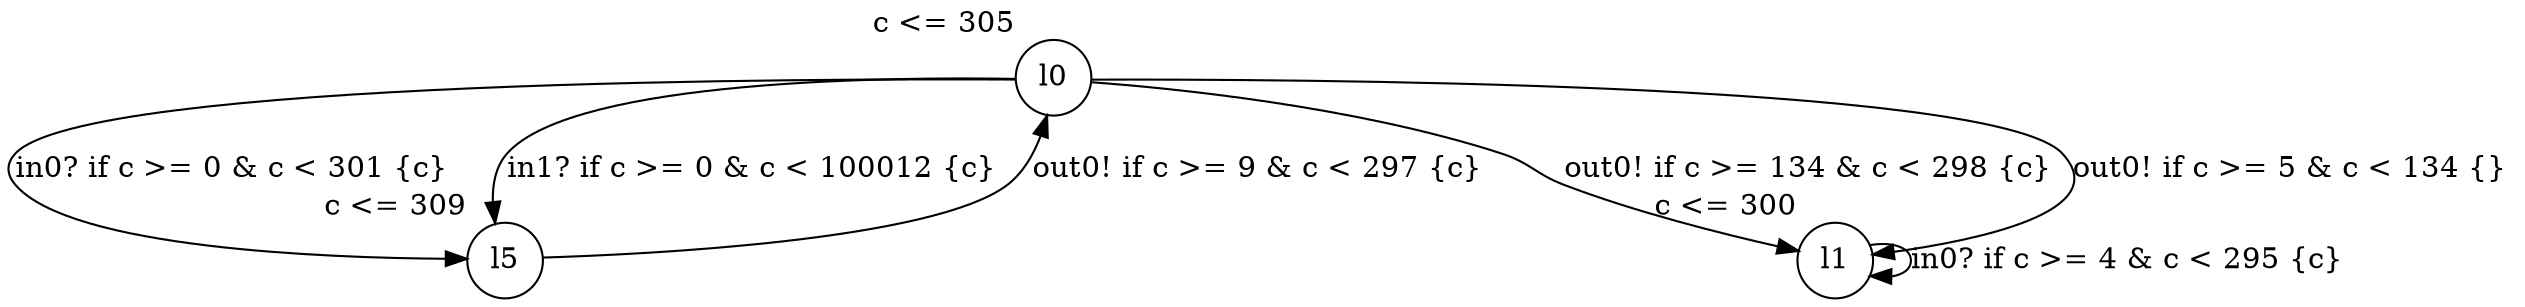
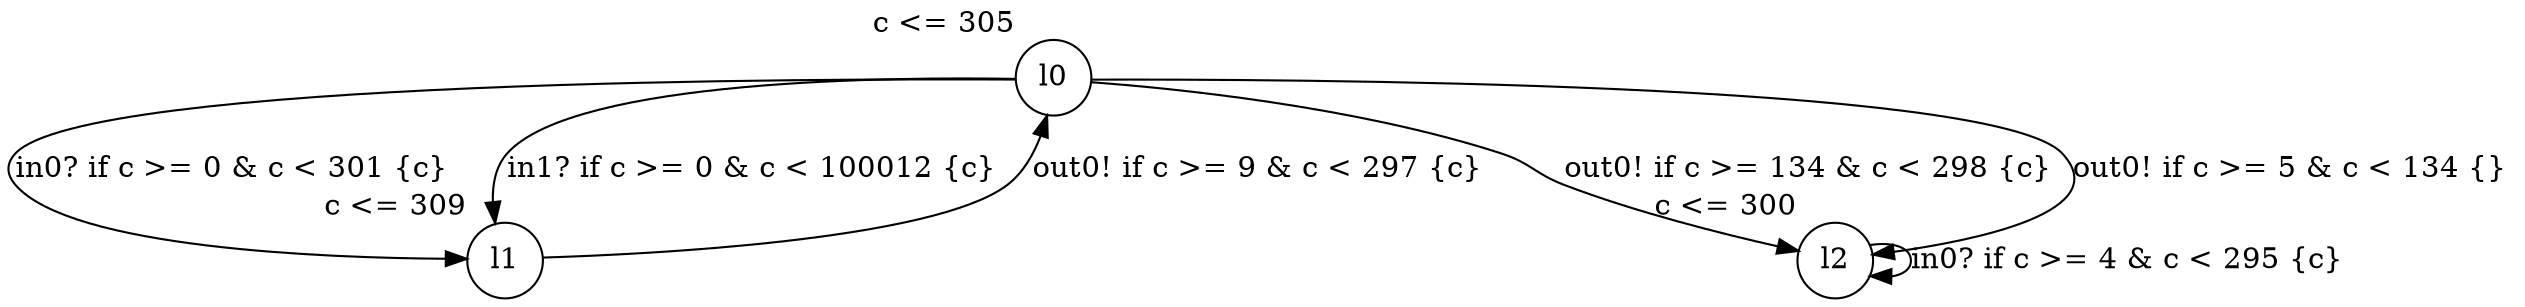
(505, 261) -> (505, 261)
(1835, 261) -> (1835, 261)
